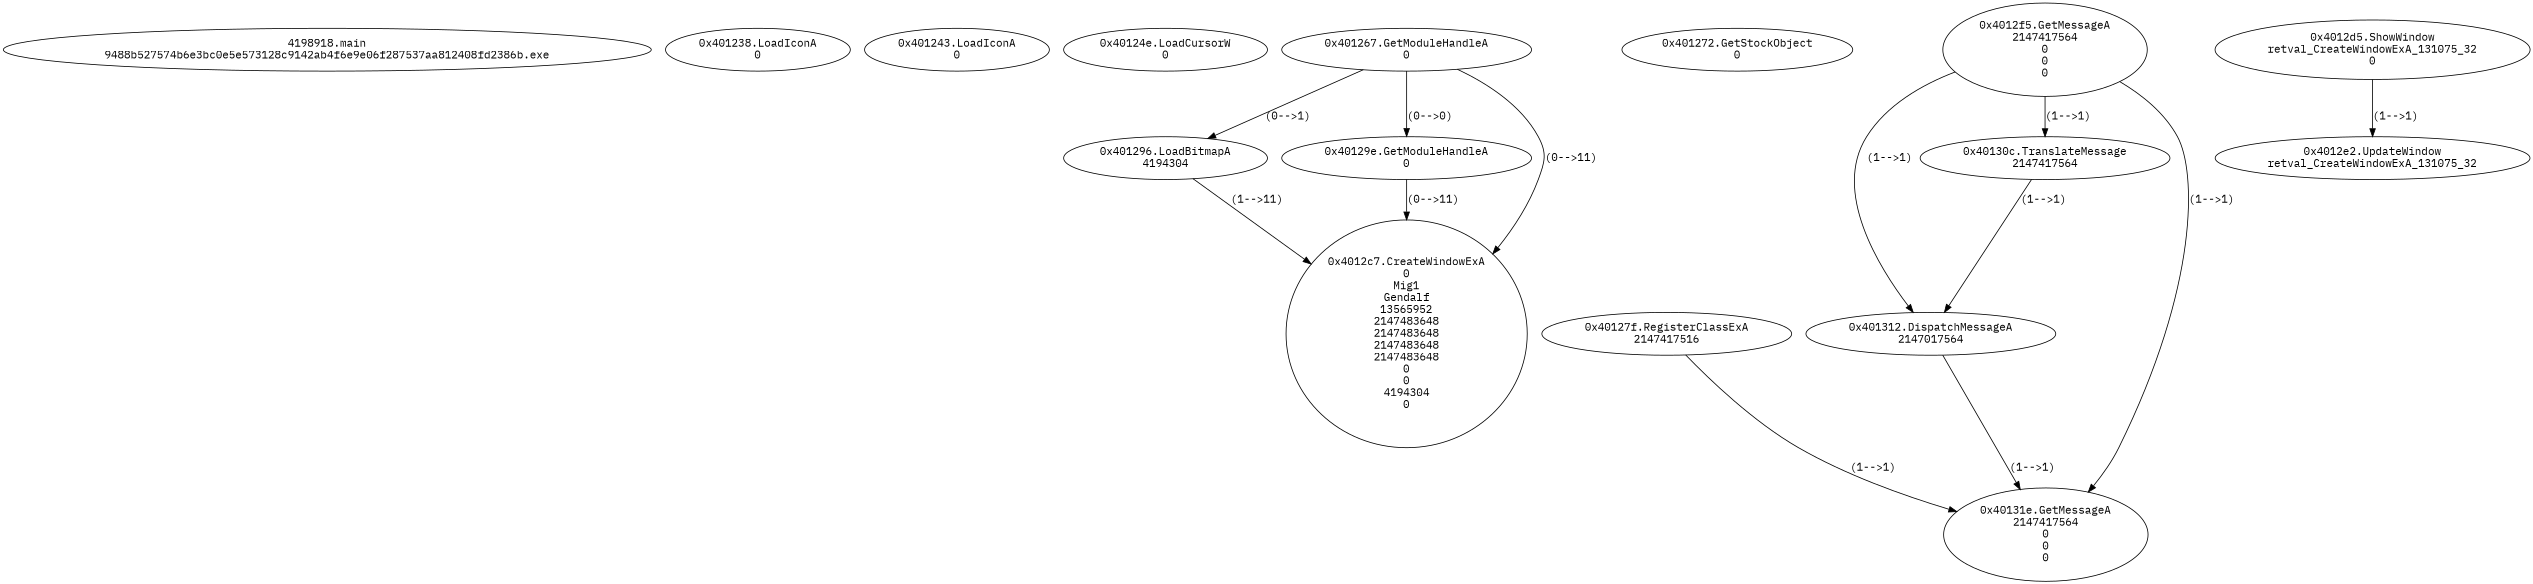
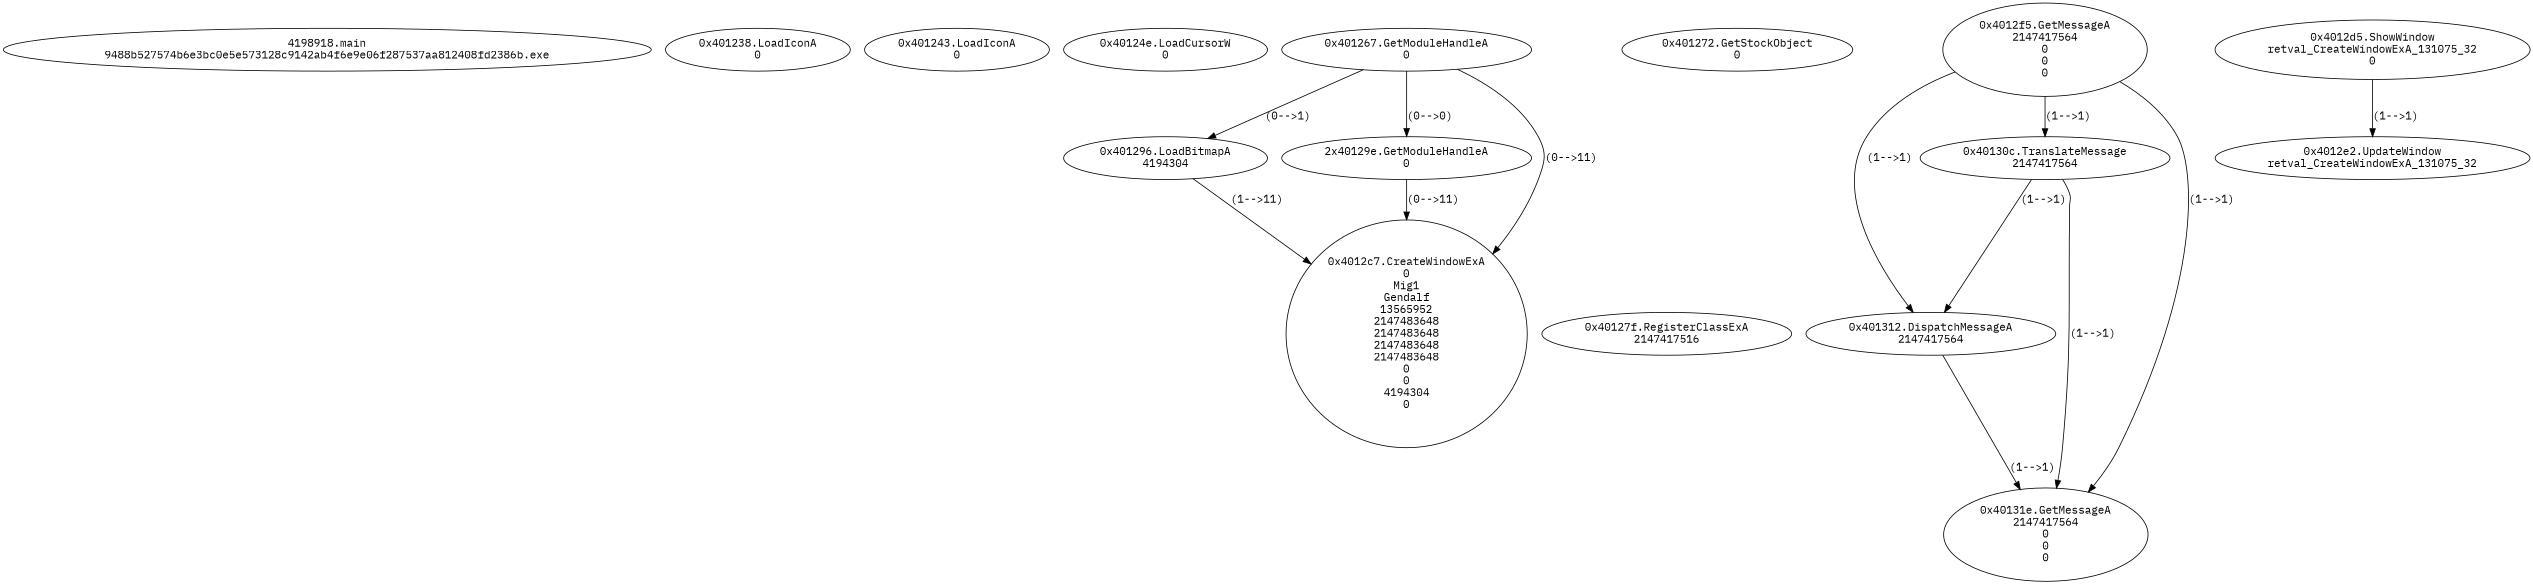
(1407, 158) -> (1407, 158)
(1931, 334) -> (1931, 334)
(1806, 452) -> (2069, 329)
